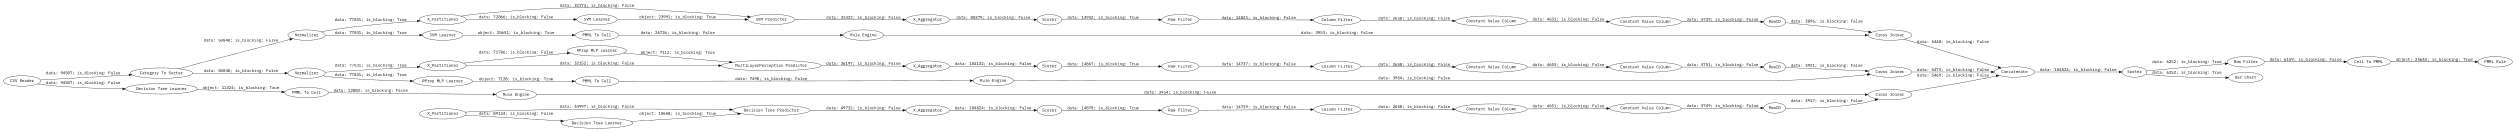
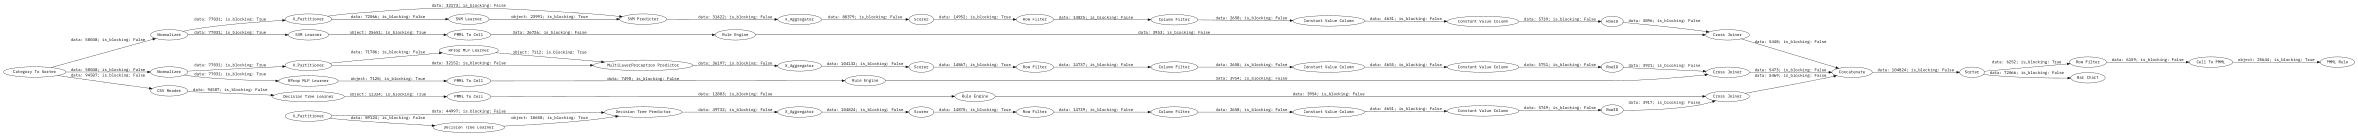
(2187, 73) -> (2027, 73)
(85, 77) -> (103, 82)
